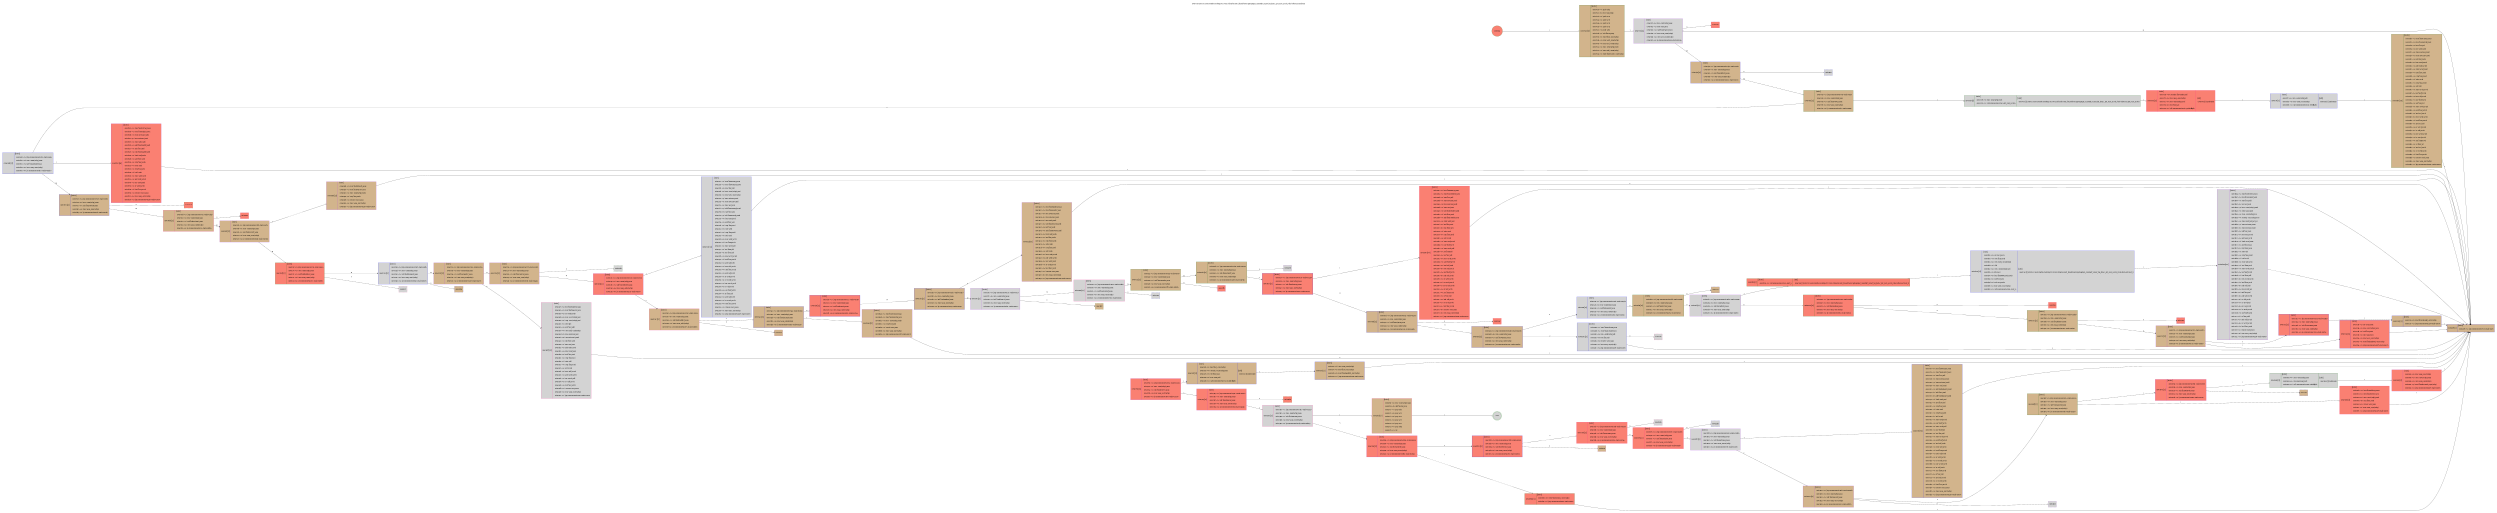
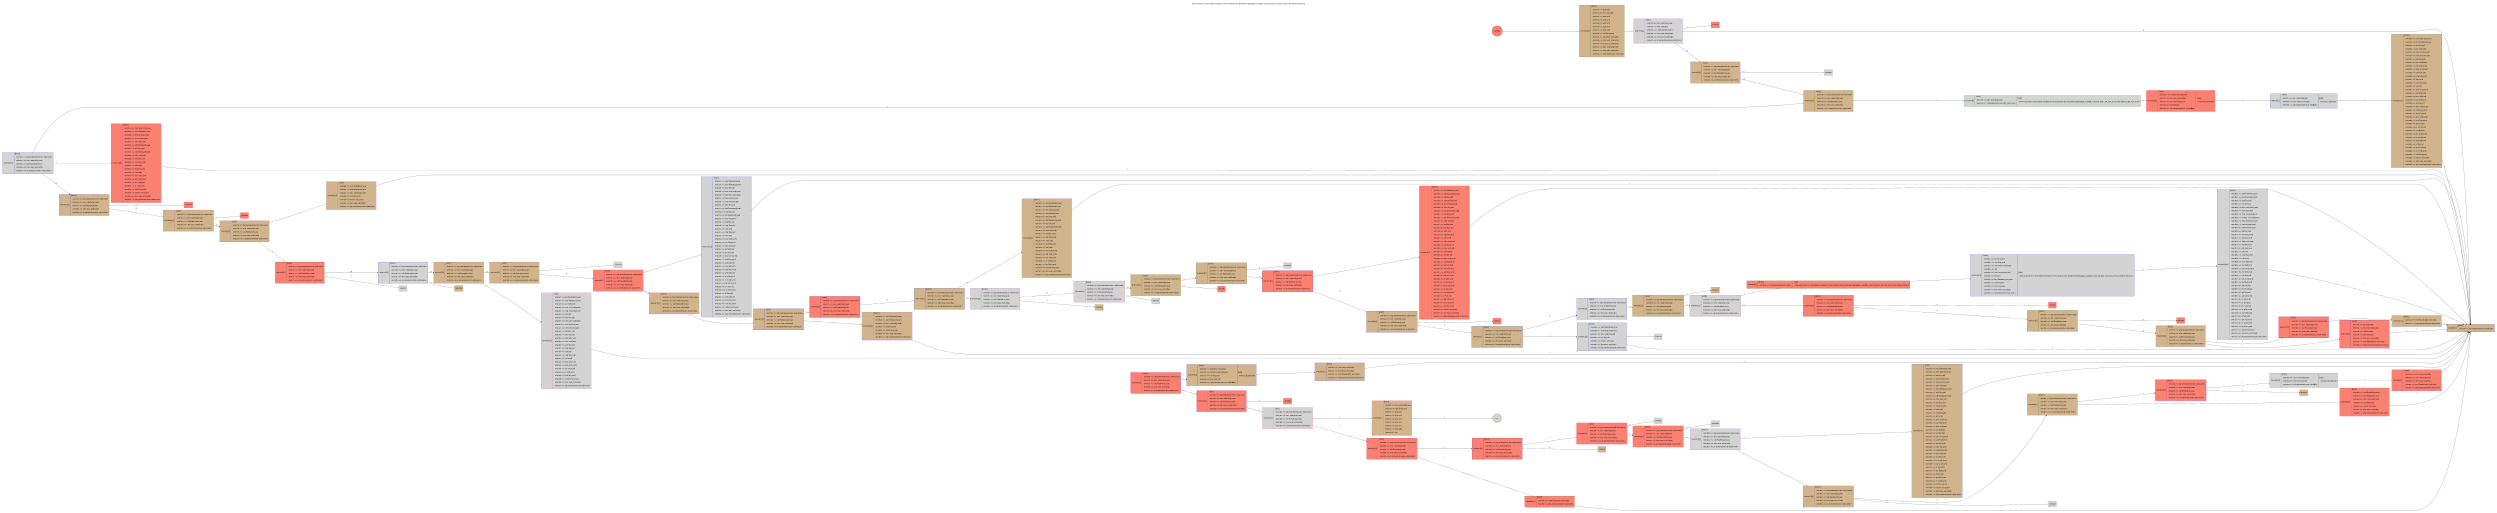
(779, 333) -> none
